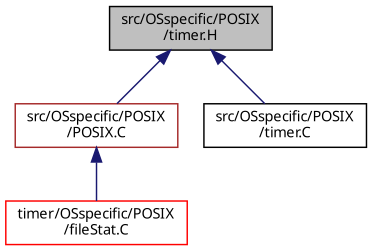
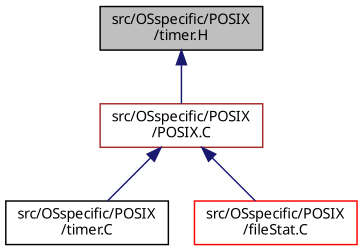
(243, 82) -> (129, 179)
(97, 223) -> (276, 223)
